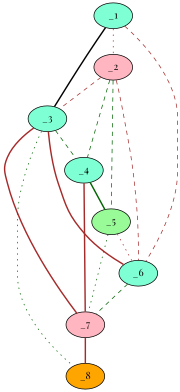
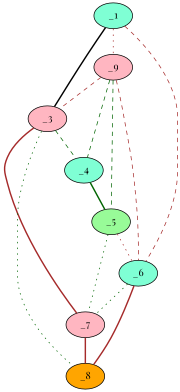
(113, 67) -> (113, 67)
(47, 119) -> (47, 119)
(68, 209) -> (117, 327)
(85, 247) -> none
(112, 299) -> (112, 299)
